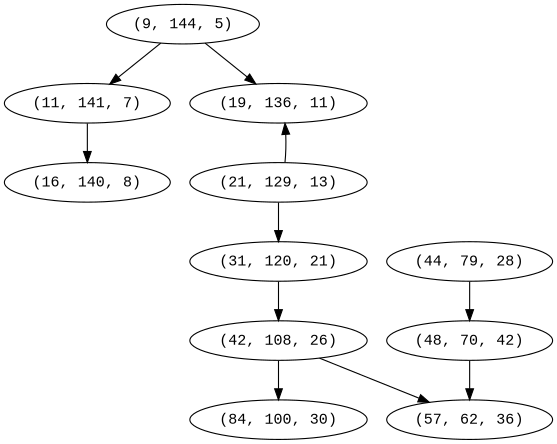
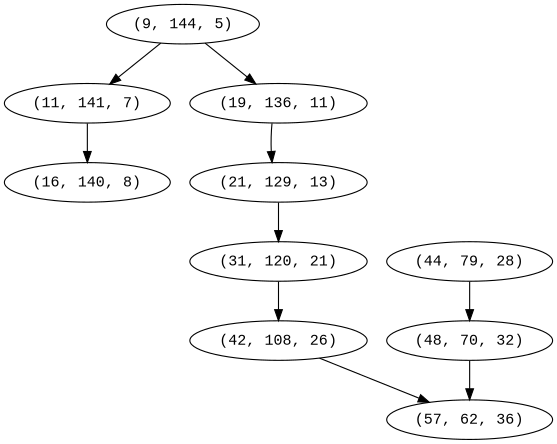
(286, 148) -> (271, 137)
(470, 341) -> (470, 341)
(278, 420) -> none
